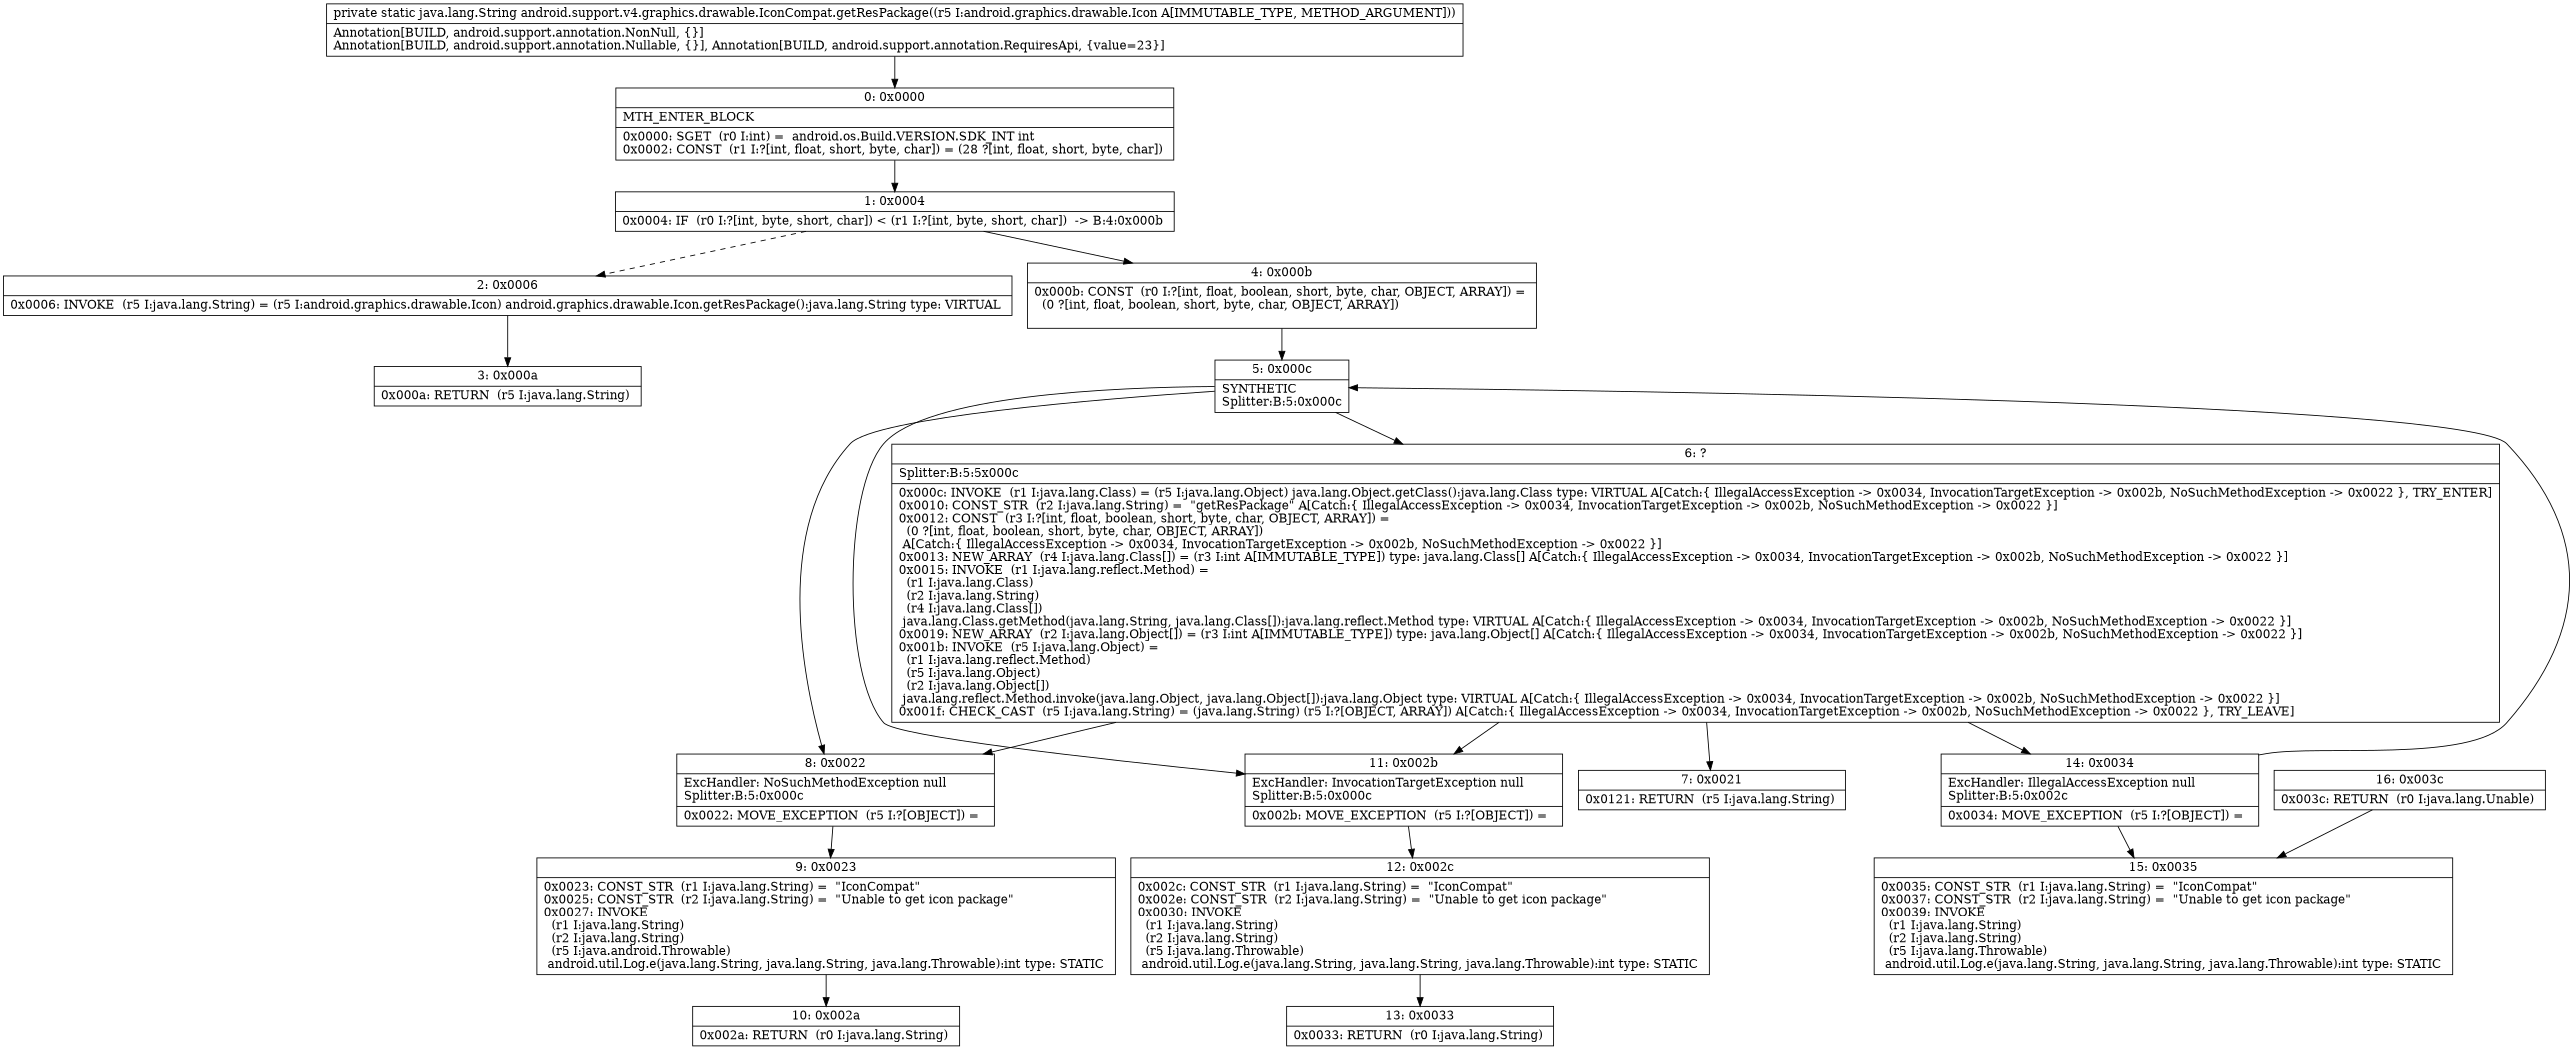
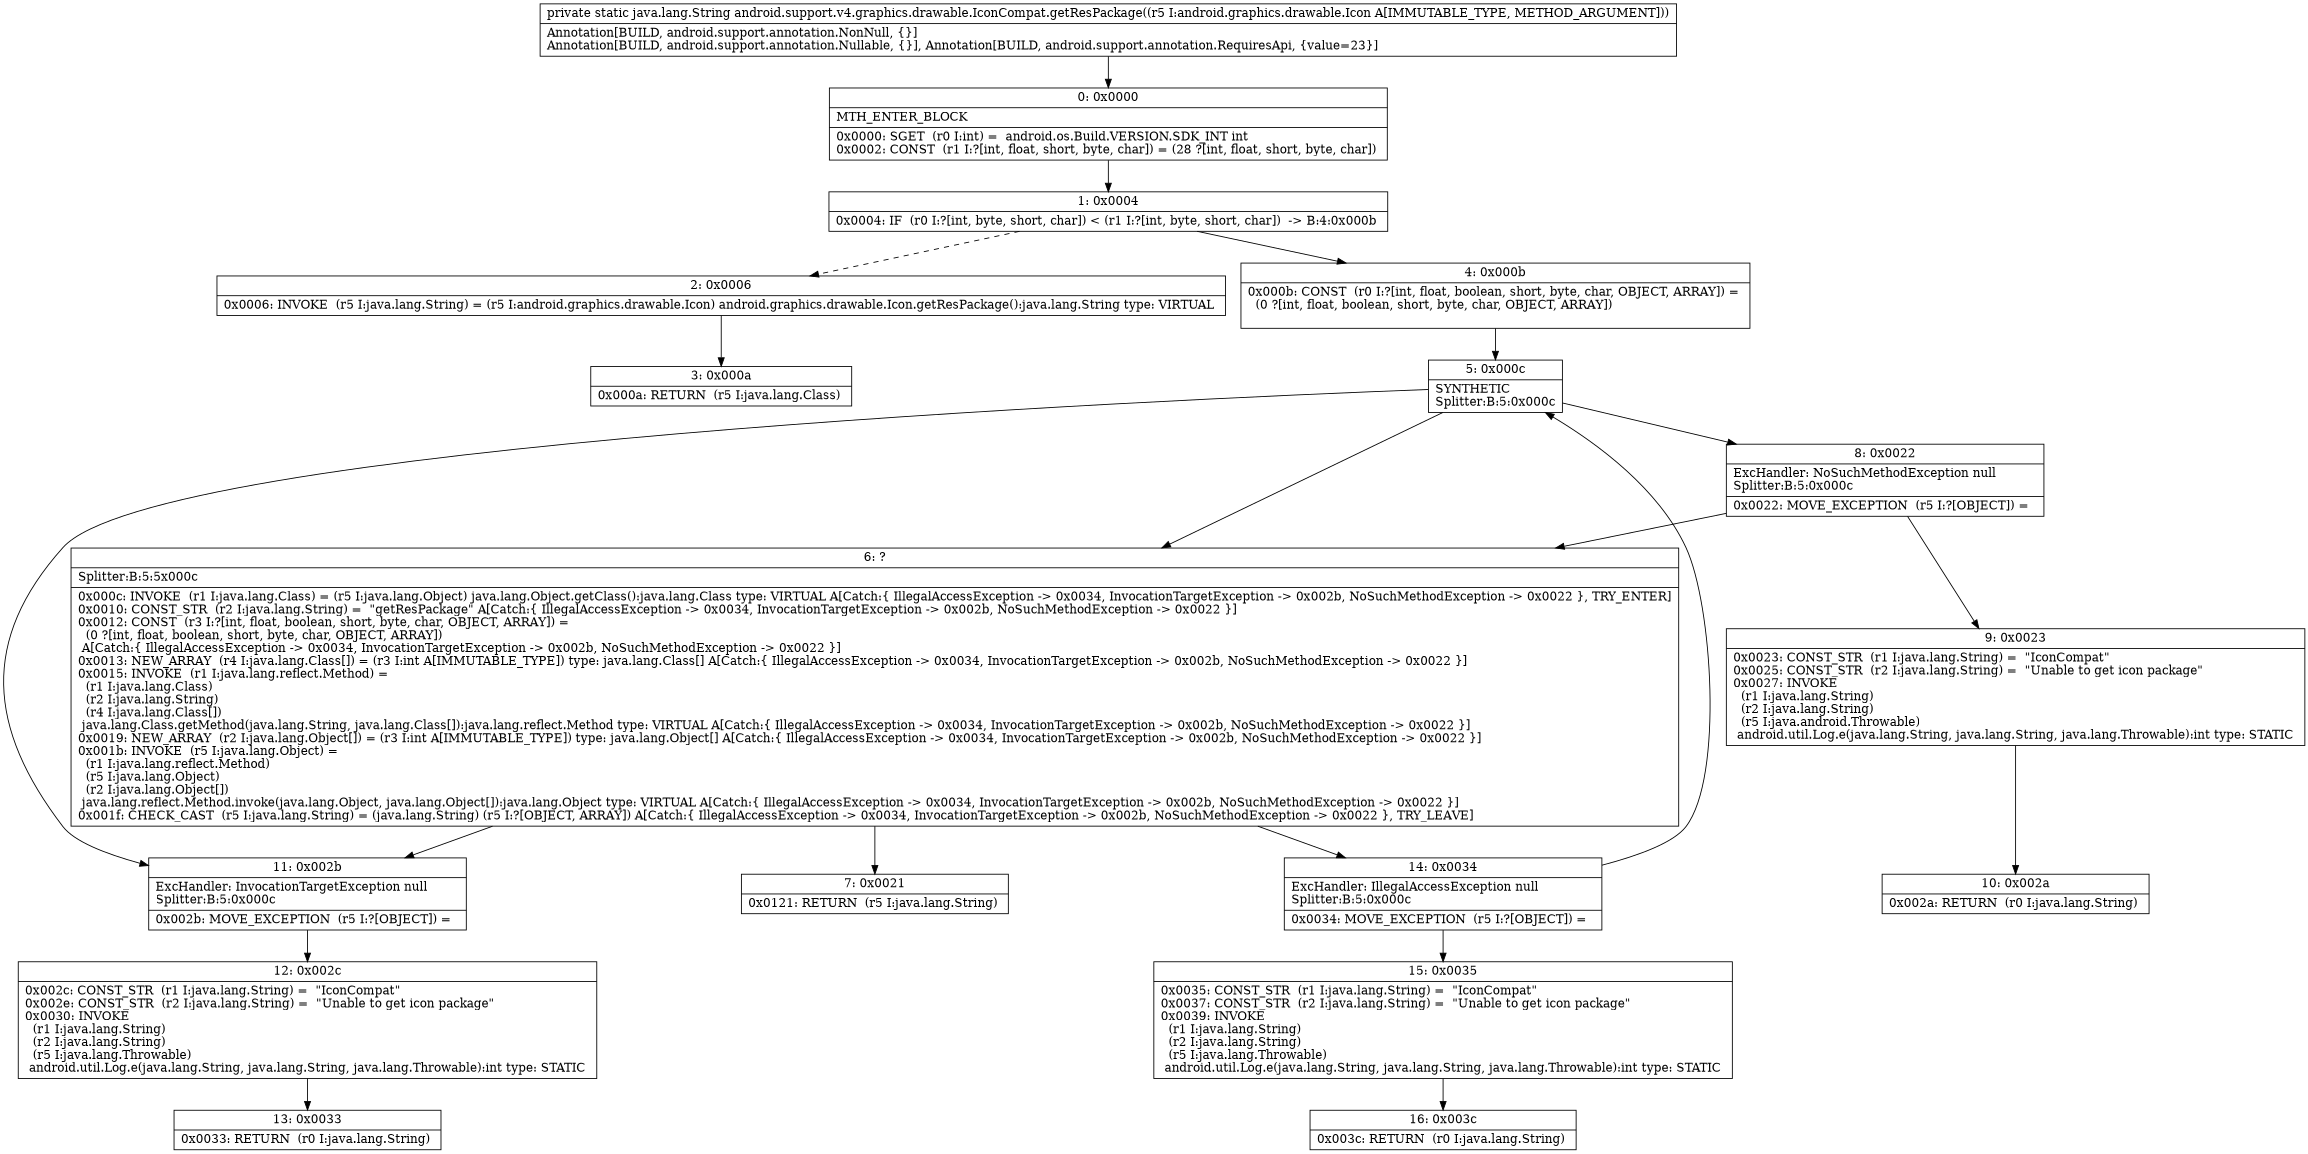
(508, 396) -> (721, 396)
(1054, 737) -> (1645, 530)
(2008, 796) -> (1351, 900)
(2410, 800) -> (1443, 1139)
(2329, 832) -> (1443, 1090)
